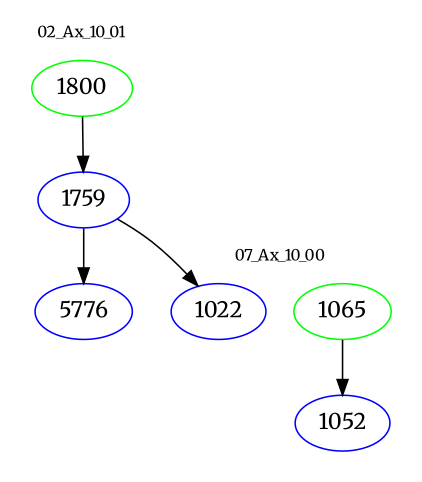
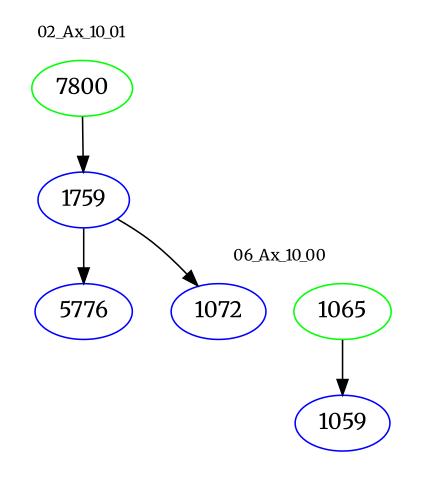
(82, 88) -> (82, 88)
(281, 257) -> (281, 257)
(219, 312) -> (219, 312)
(343, 423) -> (343, 423)
